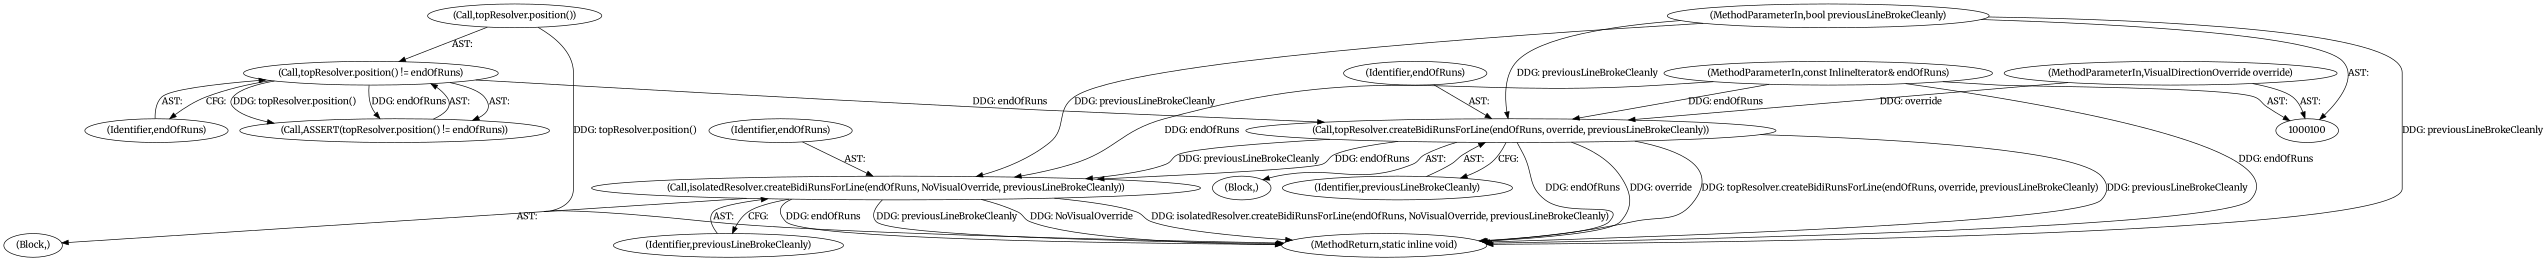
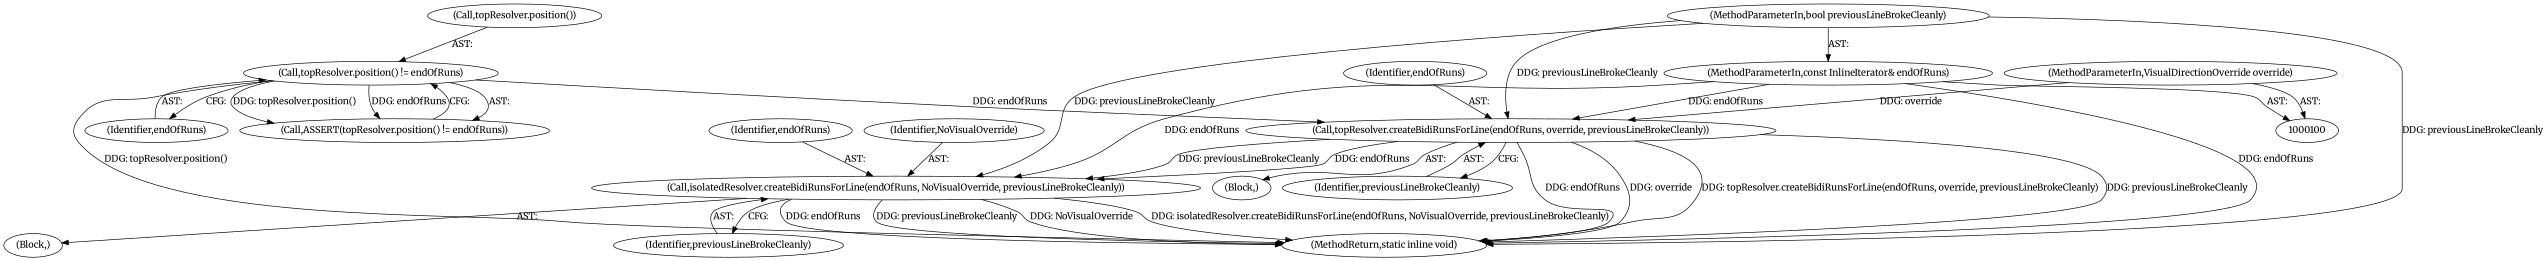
(2195, 31) -> (1828, 41)
(461, 102) -> (461, 102)
none -> (954, 131)
(778, 227) -> (558, 221)
